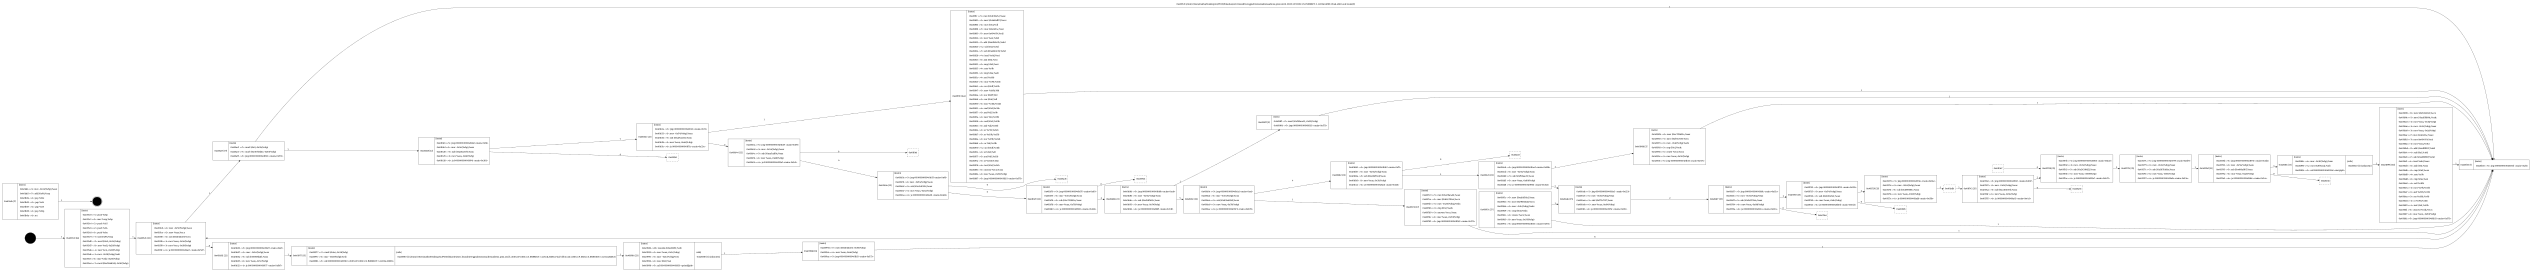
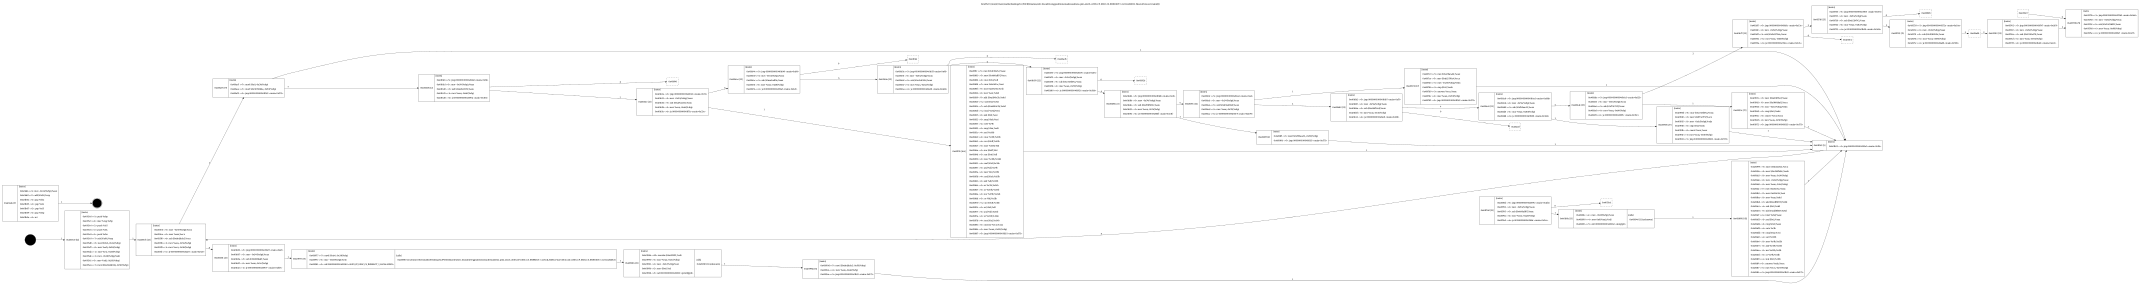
(2156, 169) -> none
(2077, 189) -> none
(1554, 205) -> (1687, 105)
